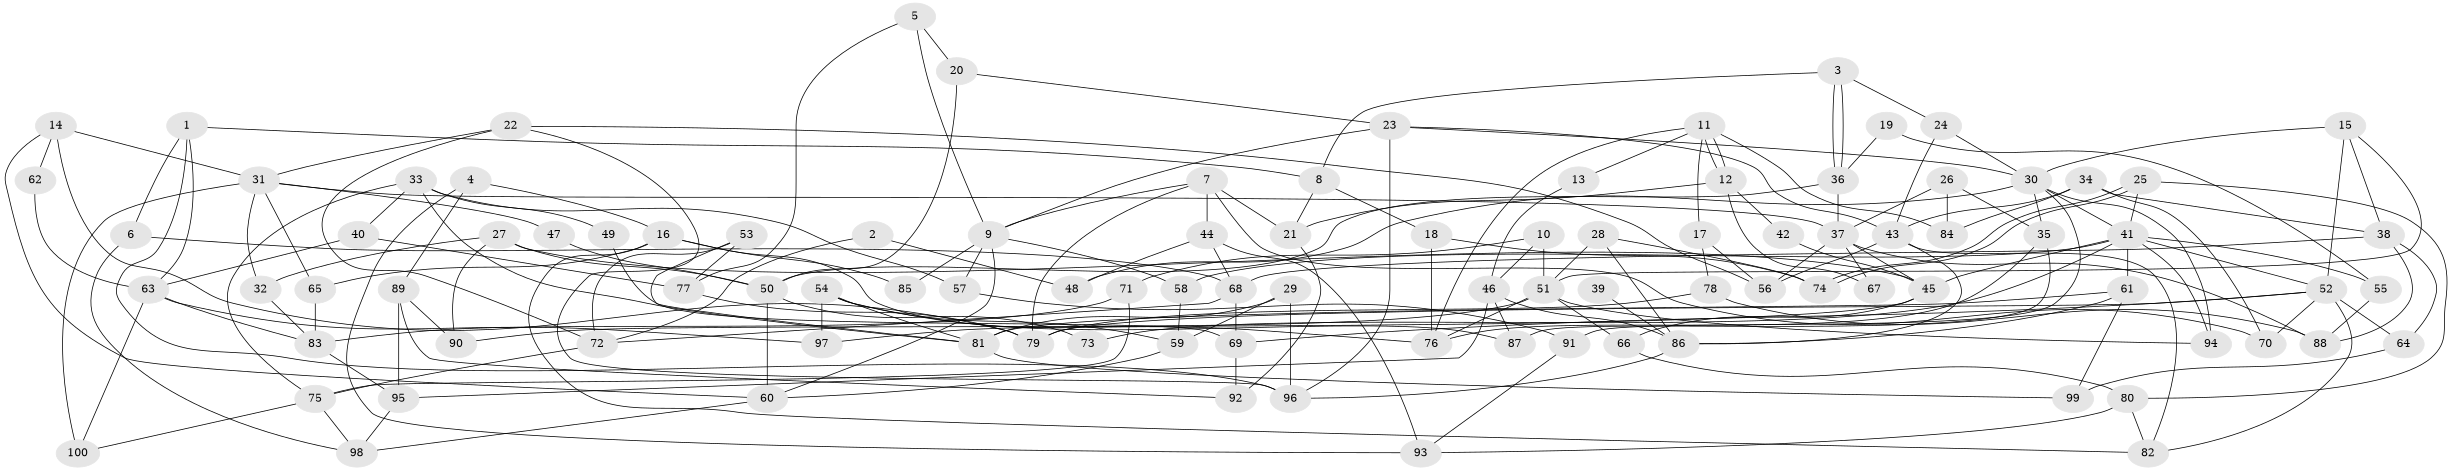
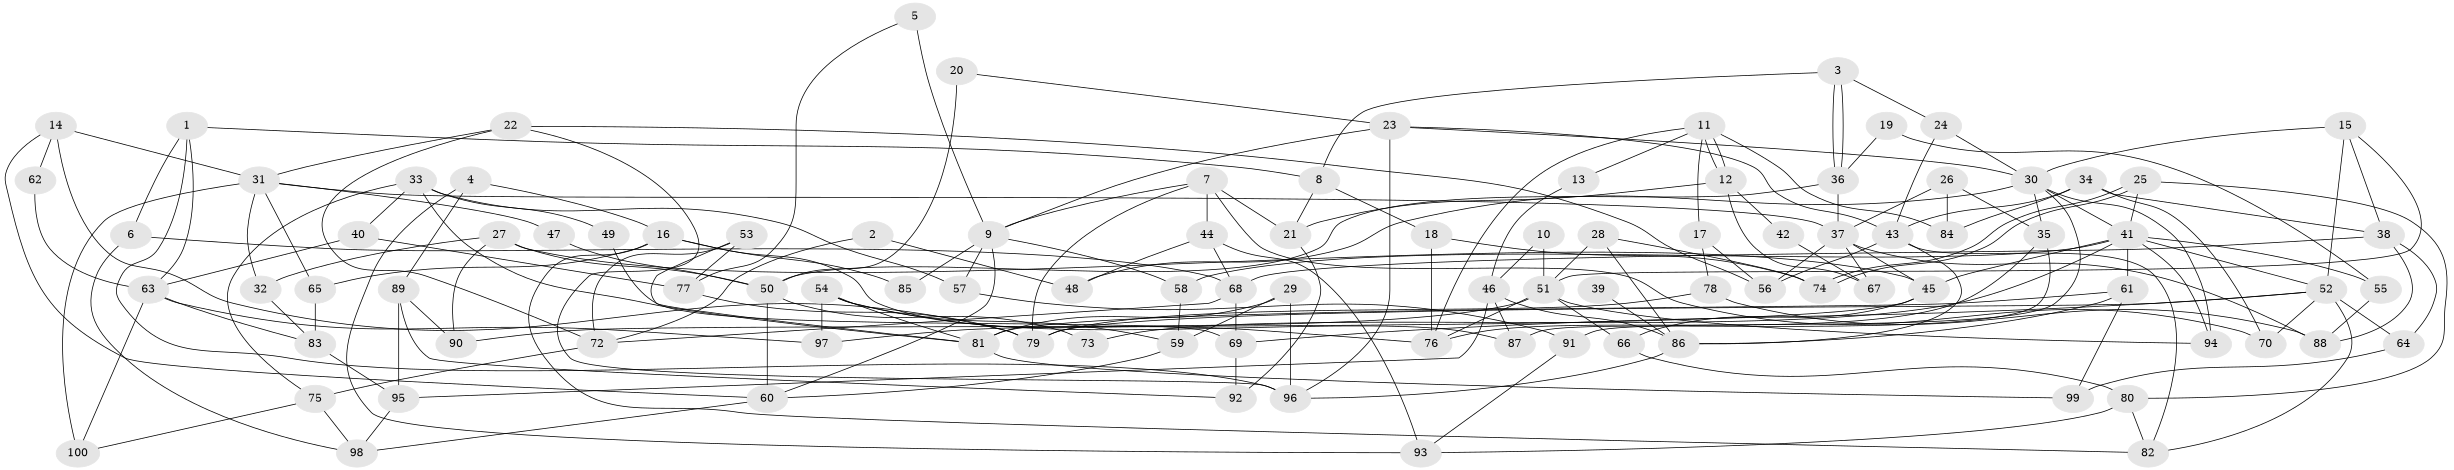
(936, 44) -> none
(1865, 264) -> (1829, 262)
(1127, 290) -> none
